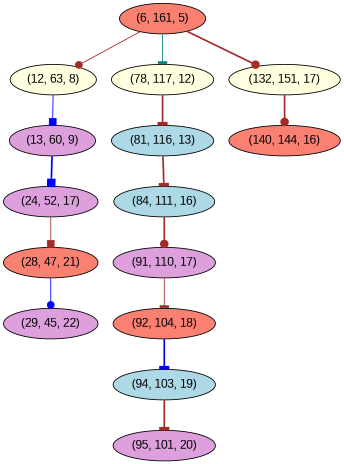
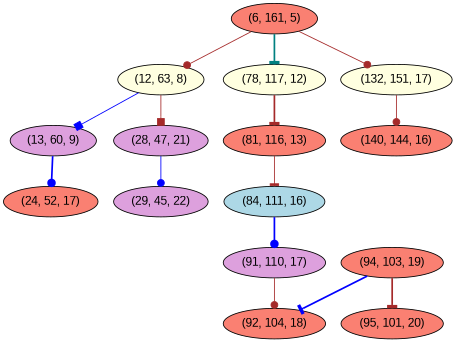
(163, 47) -> (274, 47)
(220, 47) -> (332, 47)
(285, 107) -> (396, 107)
(163, 141) -> (274, 141)
(52, 167) -> (52, 168)
(163, 169) -> (274, 169)
(51, 202) -> (51, 202)
(51, 228) -> (161, 106)
(164, 229) -> (274, 229)
(51, 263) -> (161, 141)
(164, 291) -> (274, 290)
(164, 352) -> (335, 292)
(164, 385) -> (392, 263)
(164, 446) -> (392, 324)
